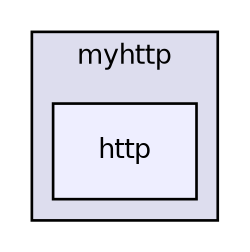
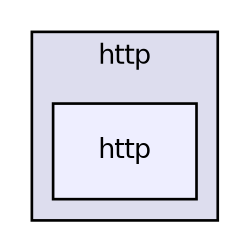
(125, 57) -> (125, 57)
